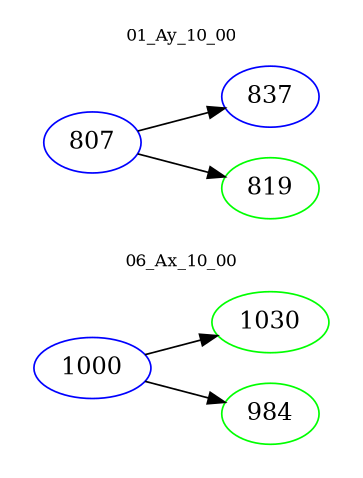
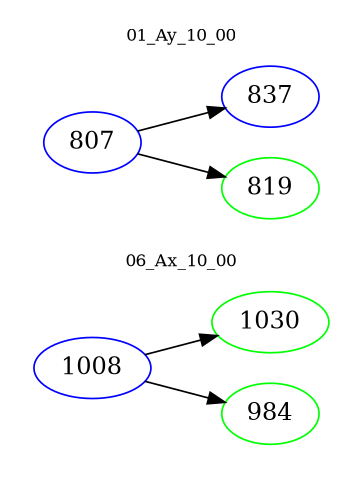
(92, 368) -> (92, 368)
